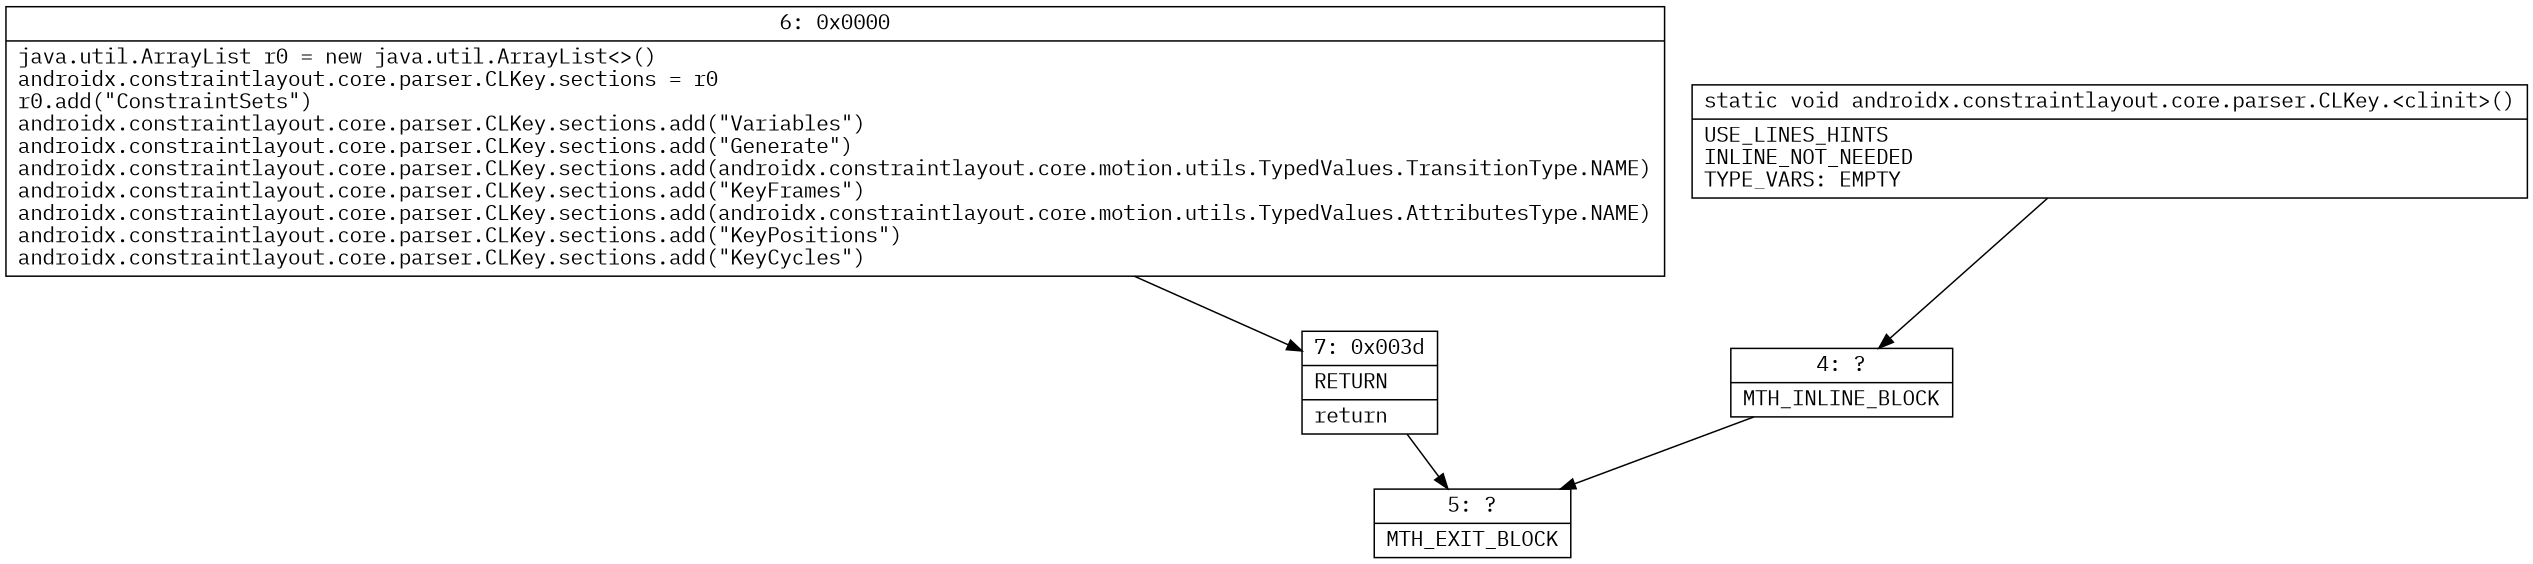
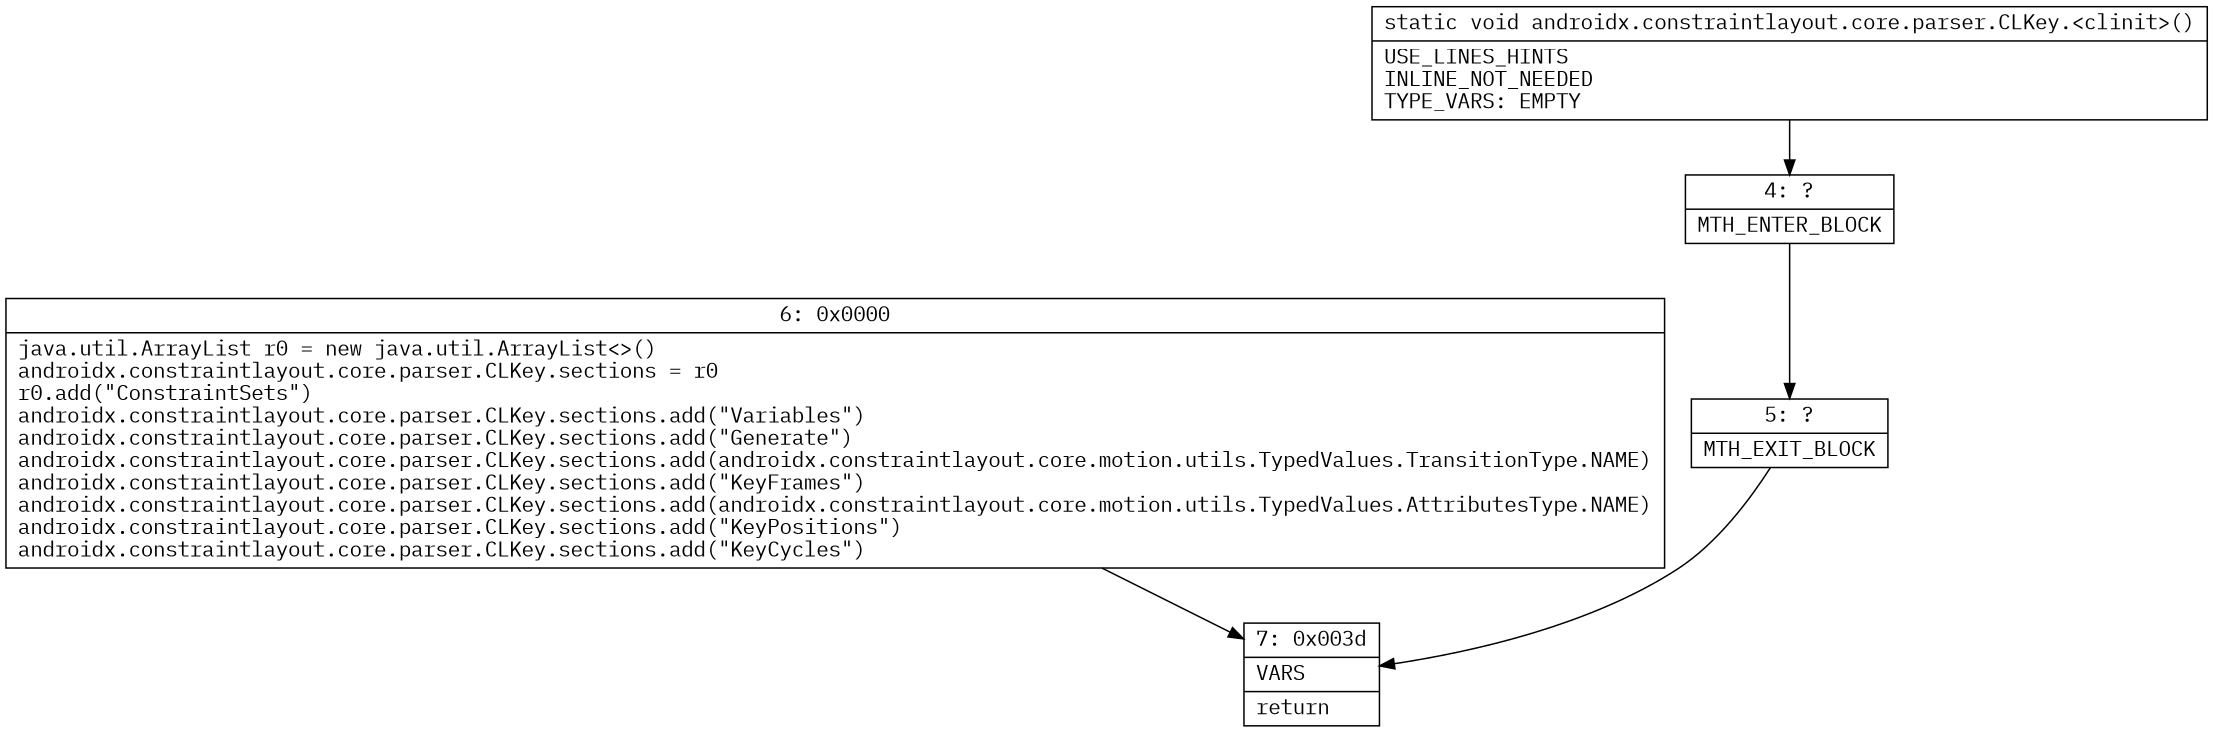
(1351, 382) -> (1281, 674)
(1842, 399) -> (1790, 226)
(1423, 455) -> (1606, 607)
